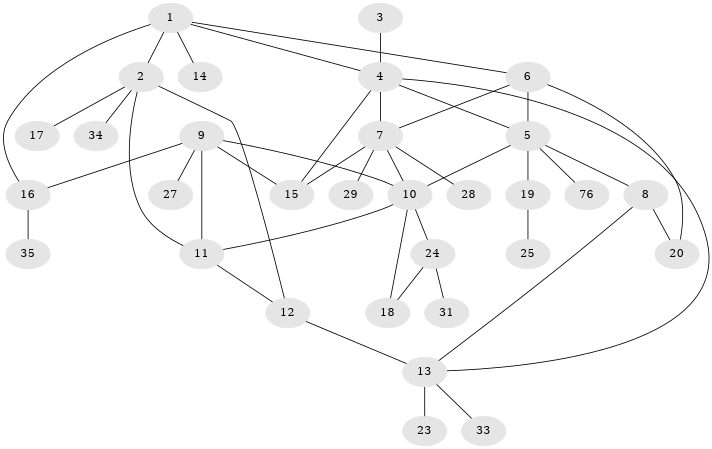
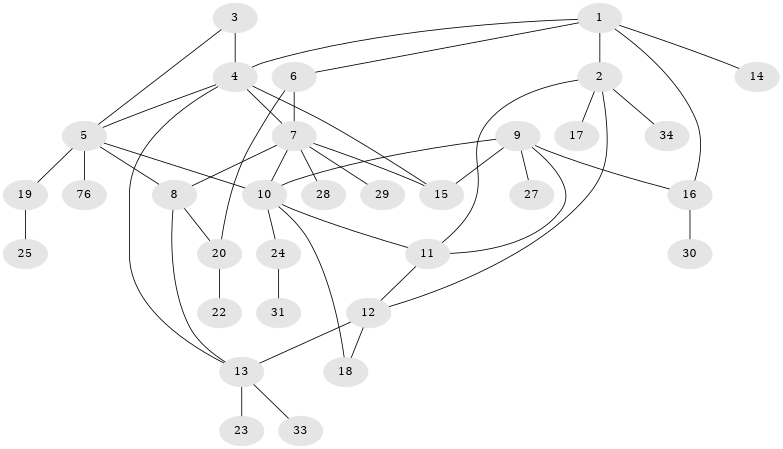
(528, 107) -> (160, 77)
none -> (234, 166)
(28, 254) -> (690, 254)
(410, 284) -> (357, 343)
none -> (220, 313)
